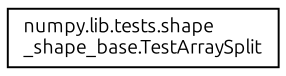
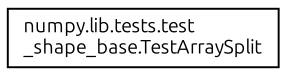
(143, 38) -> (143, 38)
